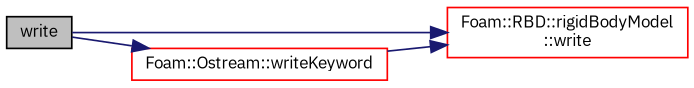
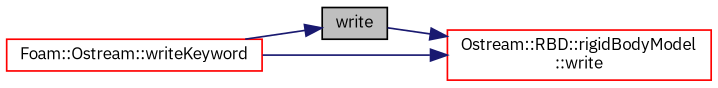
(568, 33) -> (579, 55)
(111, 43) -> (275, 35)
